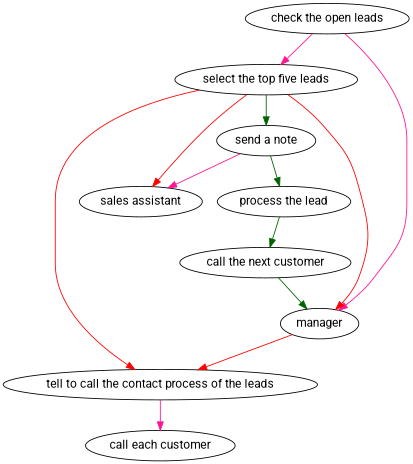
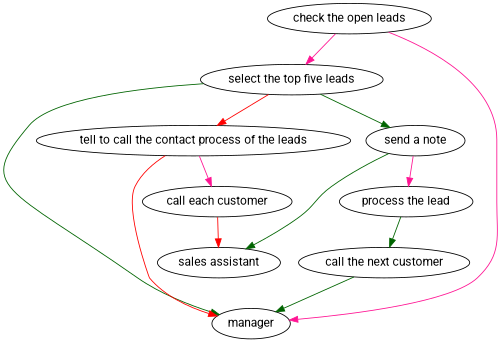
(200, 135) -> (218, 228)
(274, 167) -> (411, 167)
(208, 169) -> (320, 197)
(359, 189) -> (7, 181)
(249, 351) -> (139, 246)
